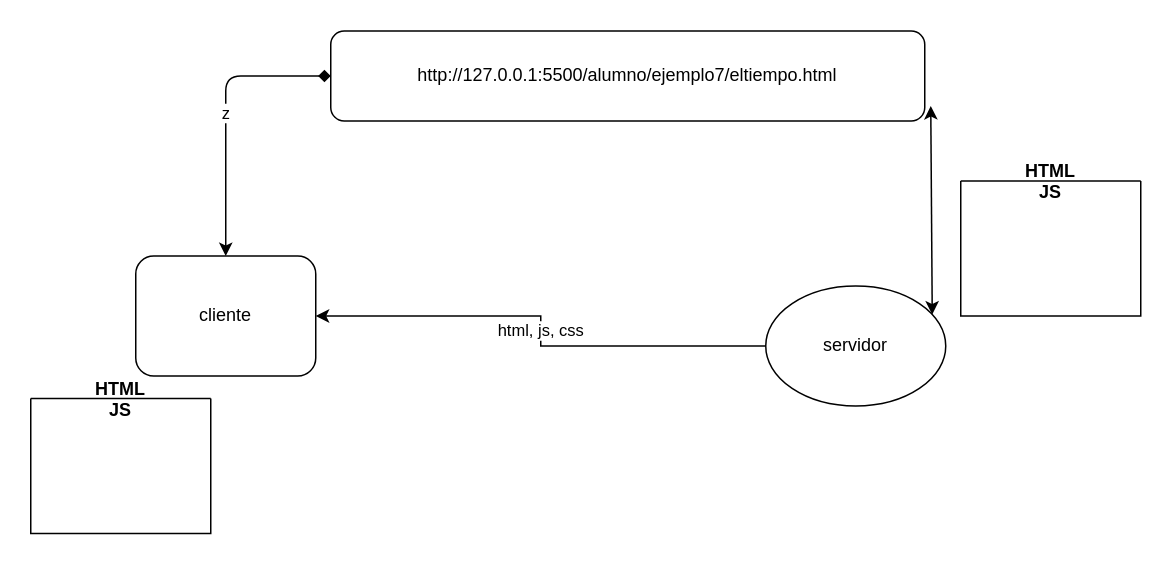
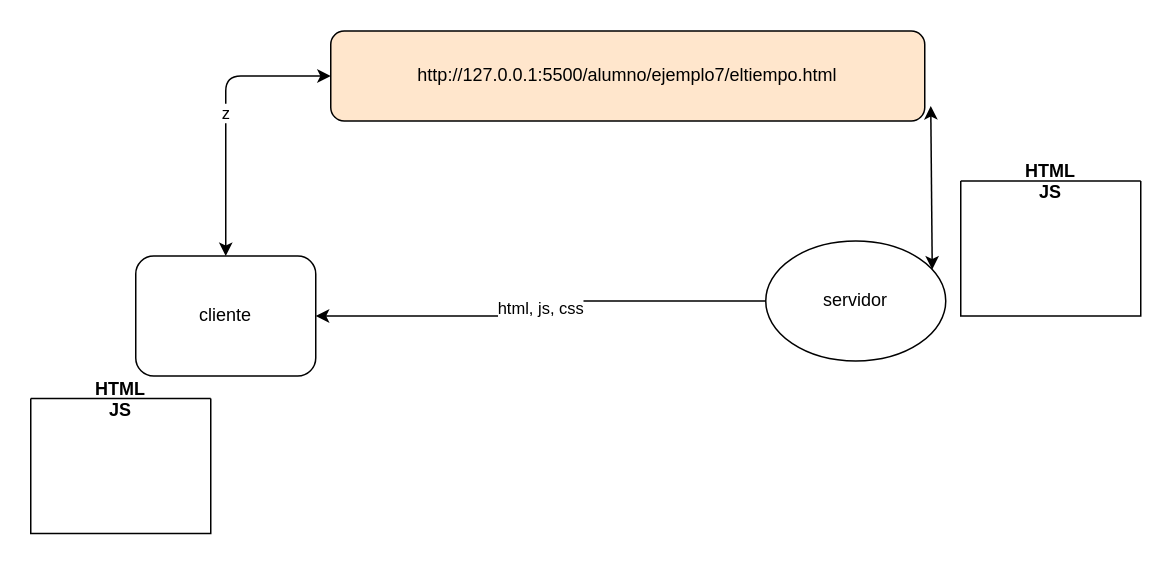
(318, 76) -> (319, 76)
(628, 76) -> (628, 76)
(856, 346) -> (856, 301)
